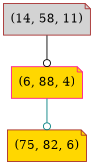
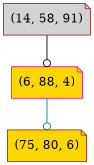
(47, 19) -> (47, 19)
(47, 146) -> (47, 146)
